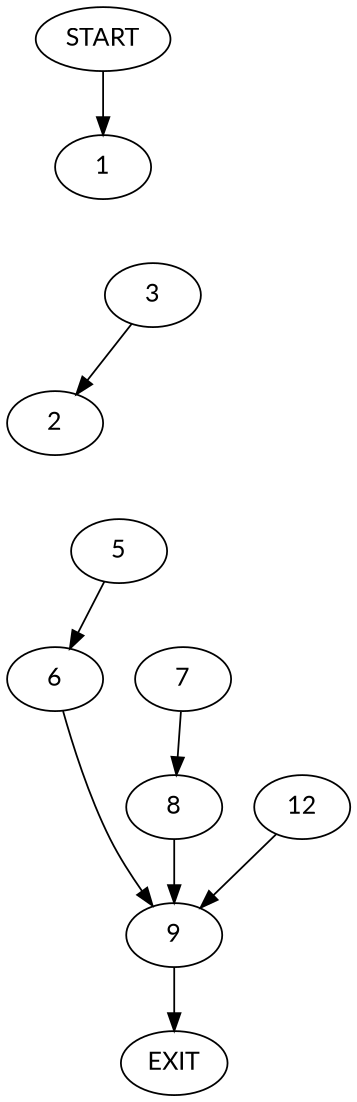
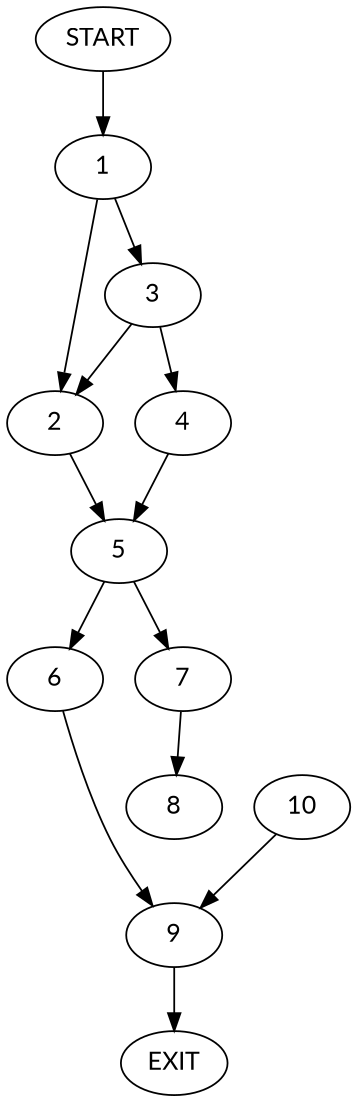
none -> (125, 223)
none -> (81, 286)
none -> (183, 423)
none -> (83, 479)
none -> (147, 607)
(302, 807) -> (302, 807)
(174, 862) -> none
